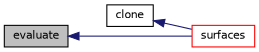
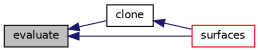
none -> (93, 24)
